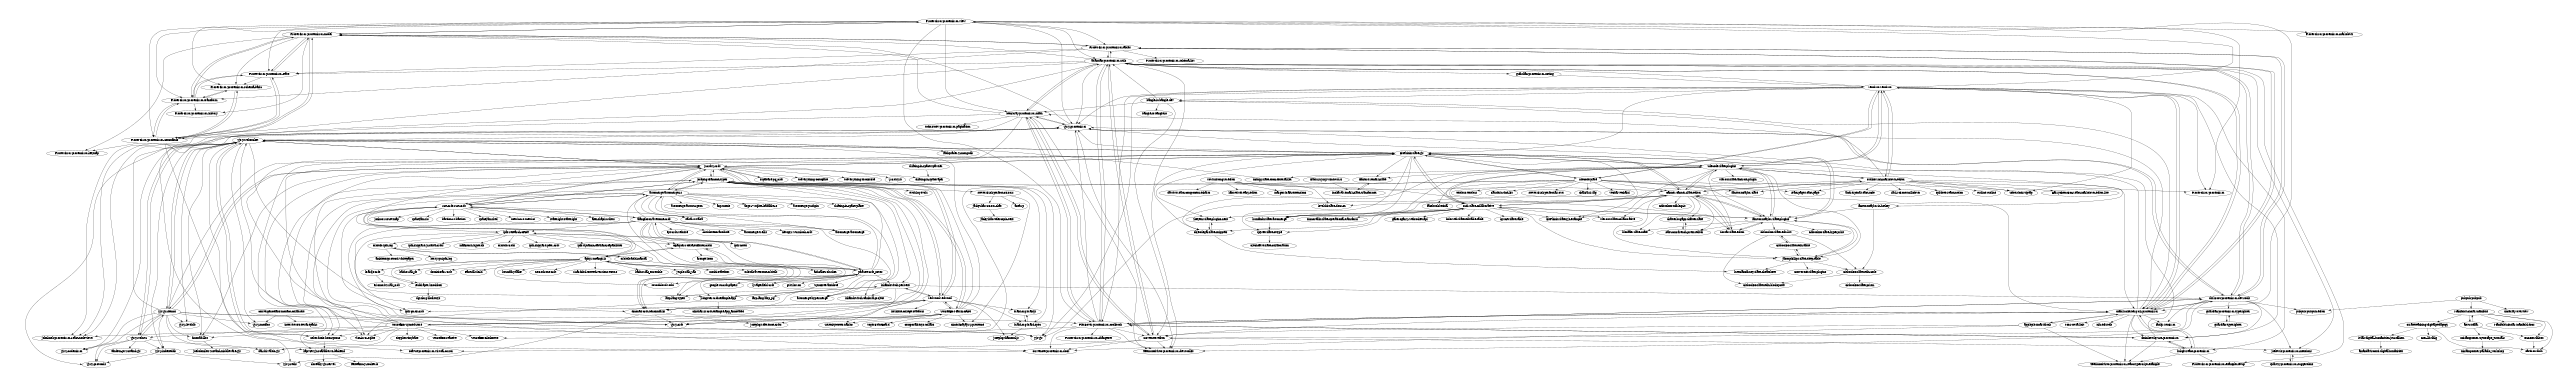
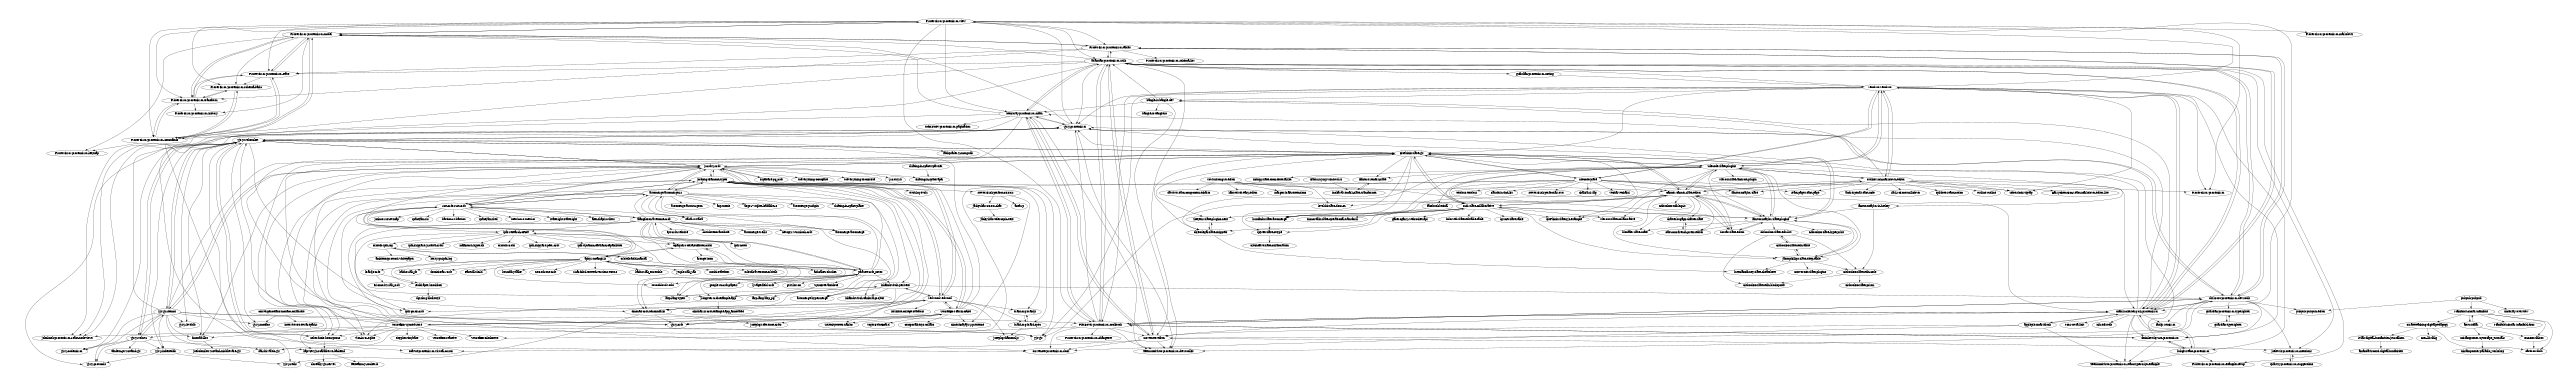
(1008, 152) -> (662, 136)
(1406, 214) -> (1392, 213)
(793, 272) -> none
